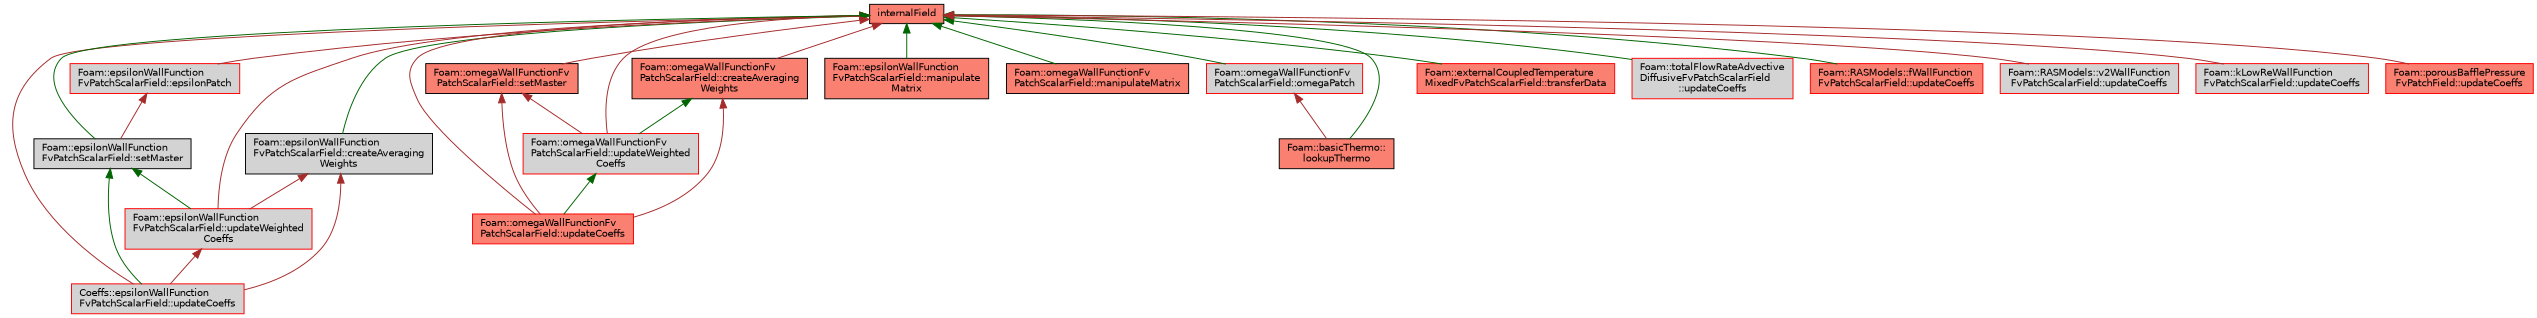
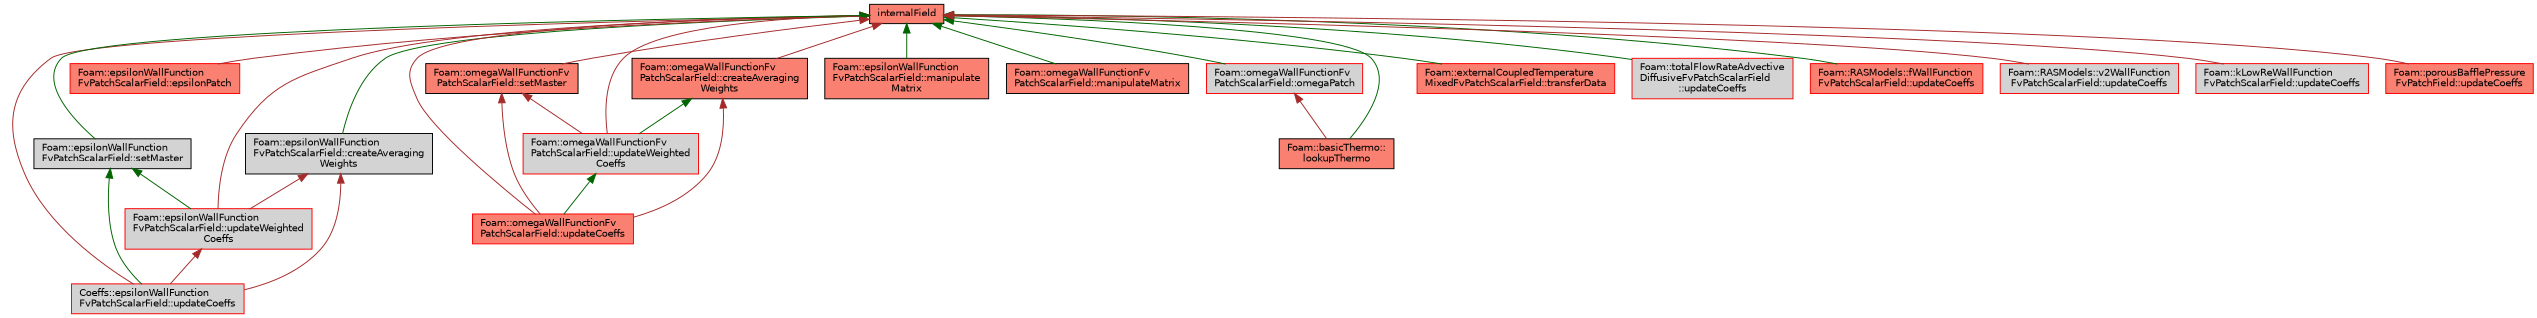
(155, 79) -> (155, 79)
(131, 121) -> none
